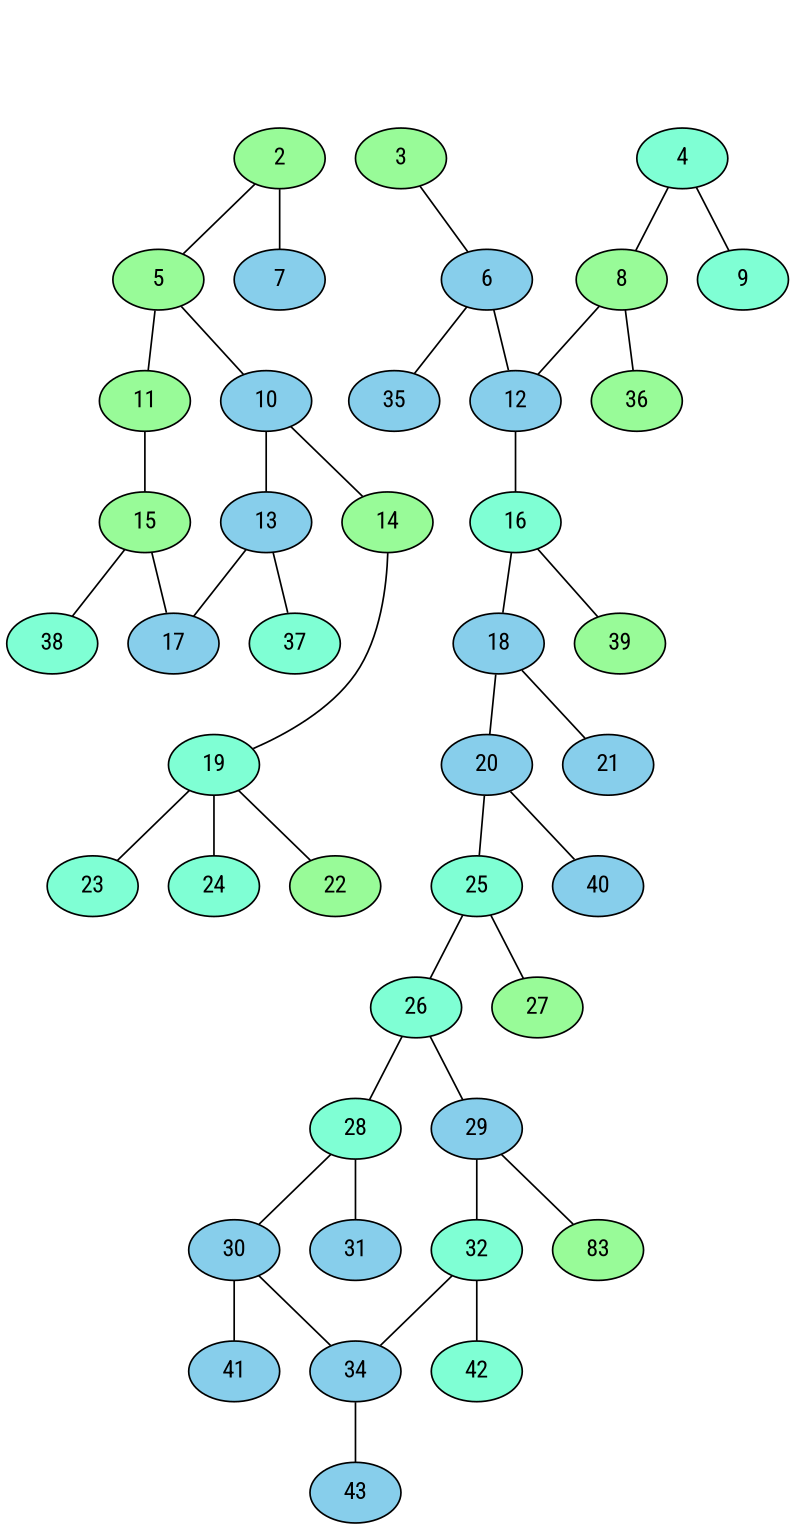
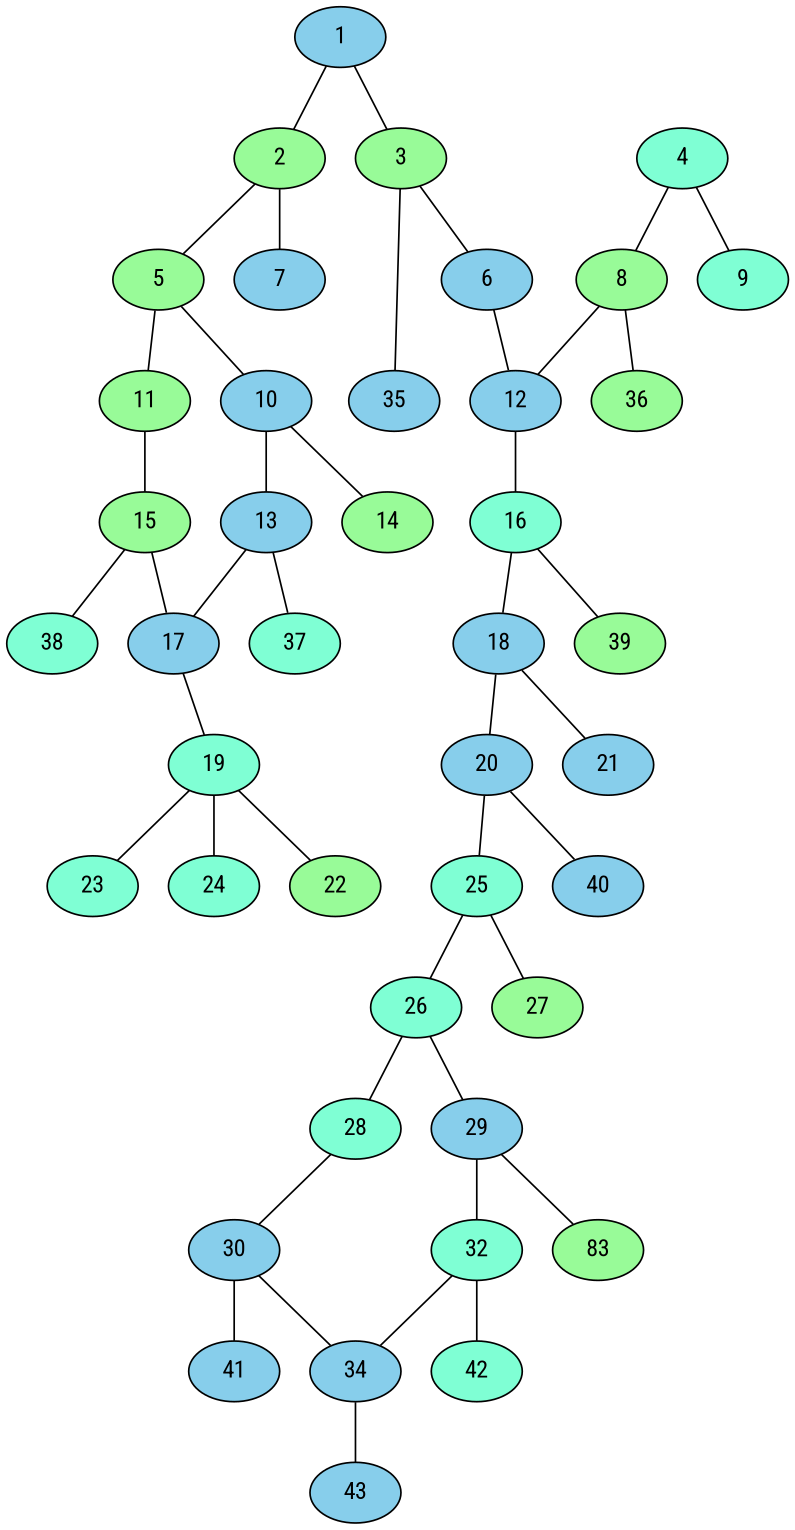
none -> (340, 37)
(441, 340) -> (398, 280)
(355, 674) -> (194, 704)
(355, 1250) -> none
